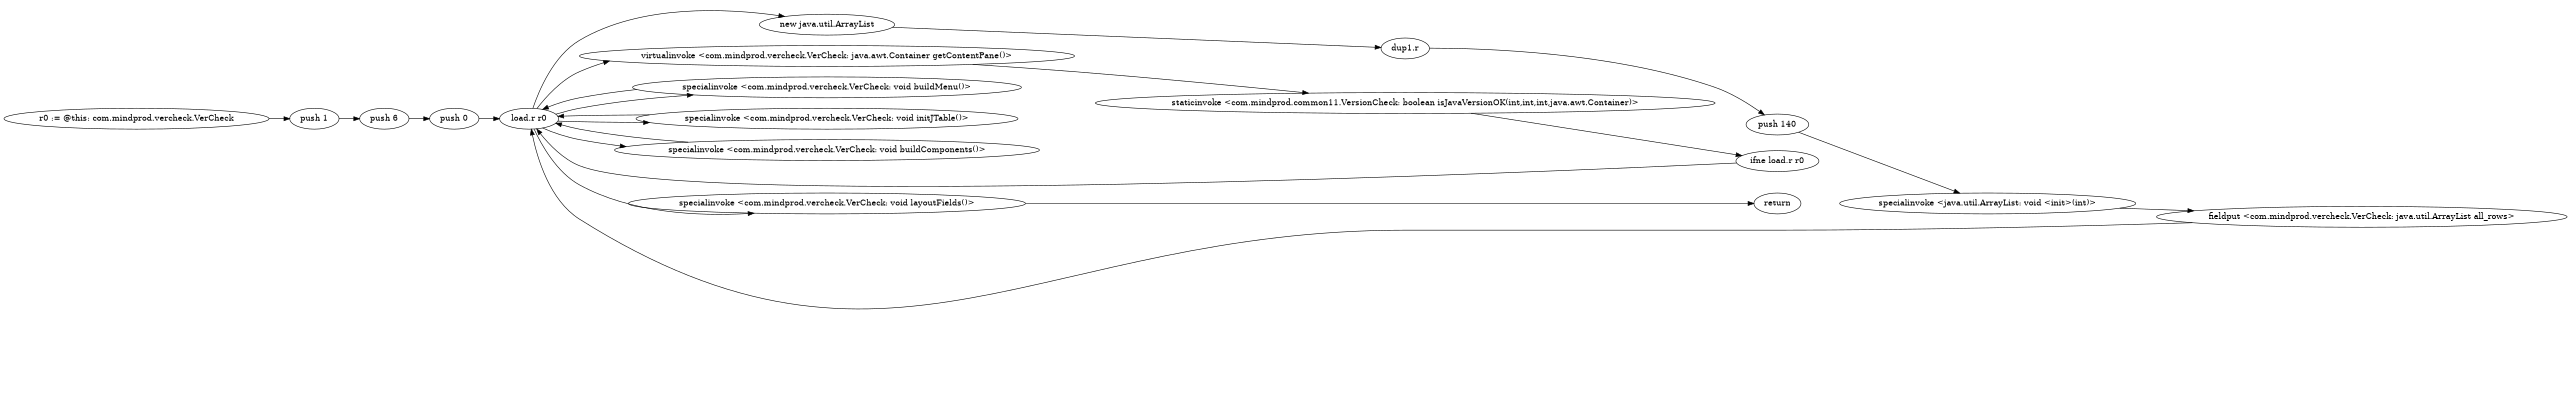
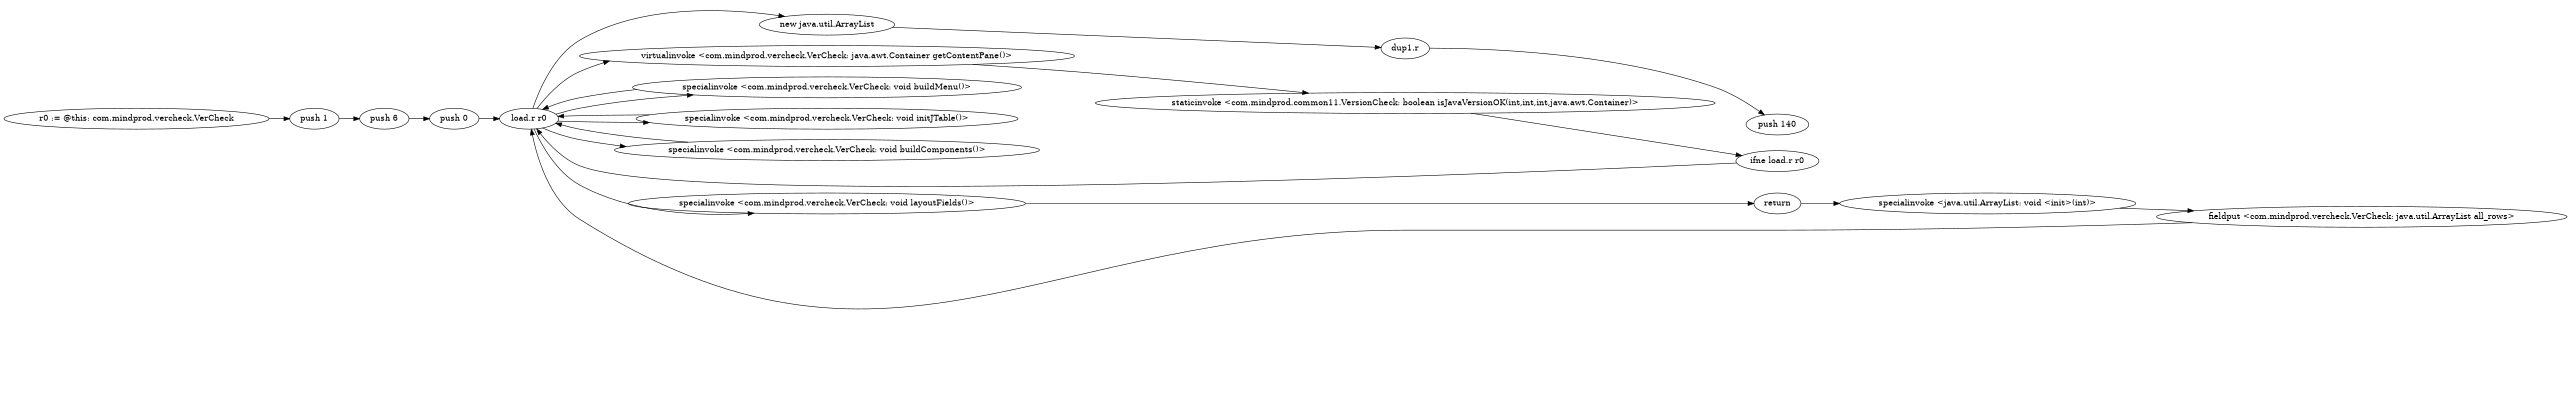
(1876, 162) -> (1817, 203)
